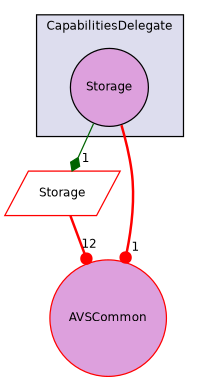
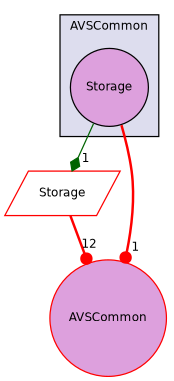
(110, 27) -> (109, 27)
